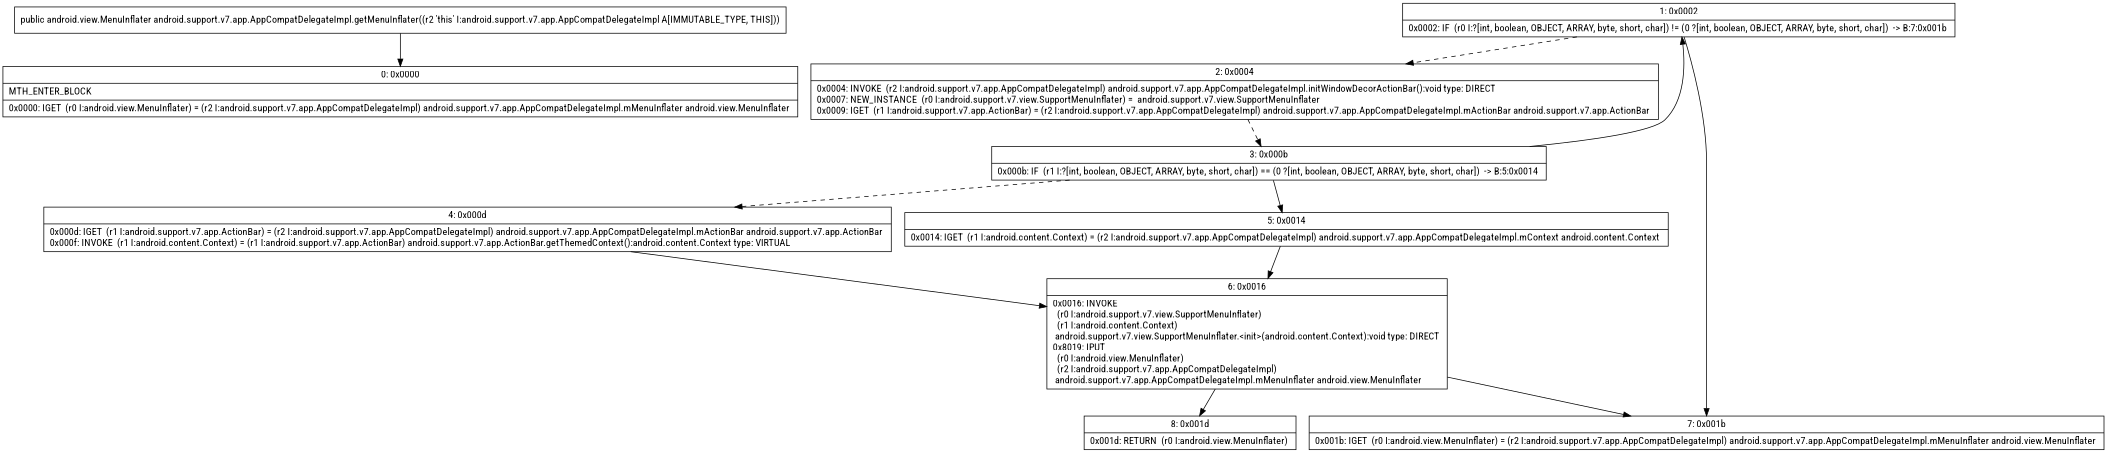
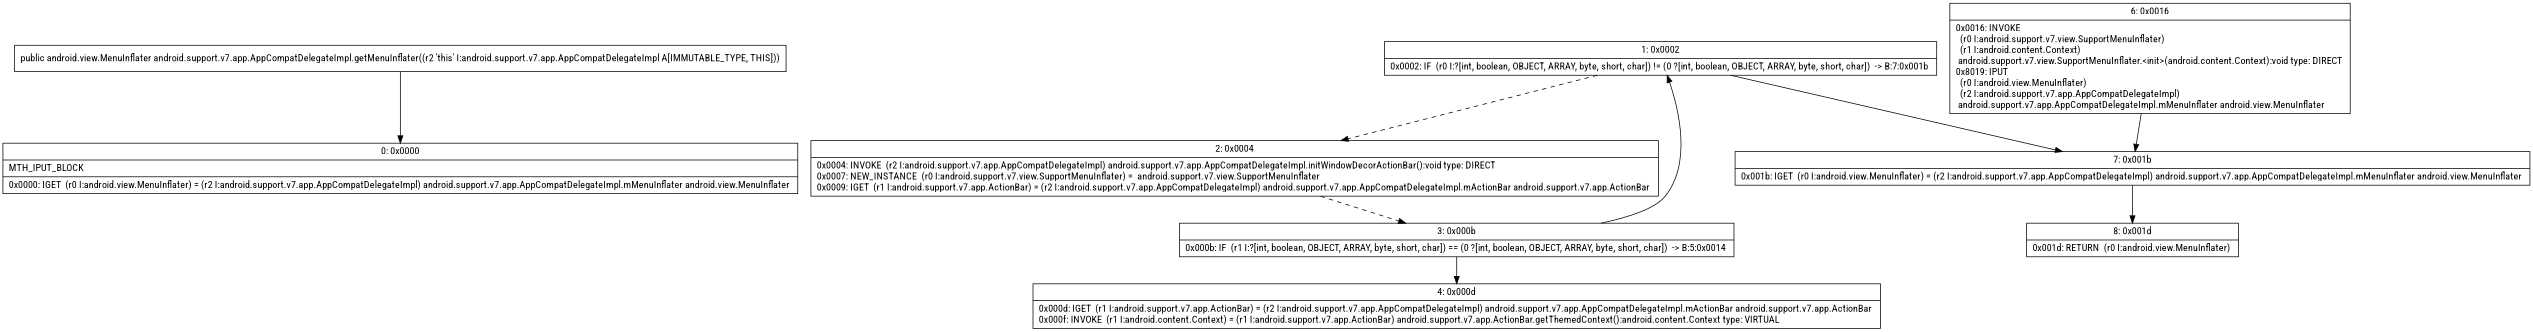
(50, 91) -> (46, 168)
(906, 193) -> (1457, 267)
(1287, 229) -> none
(835, 279) -> none
(1209, 399) -> (2132, 200)
